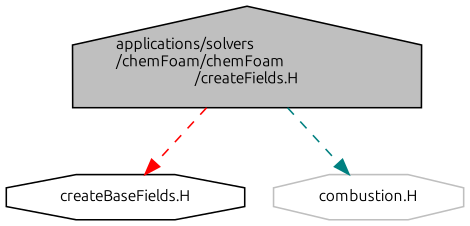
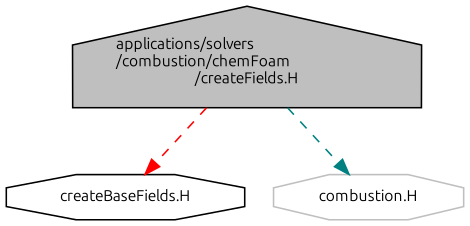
(247, 62) -> (247, 62)
